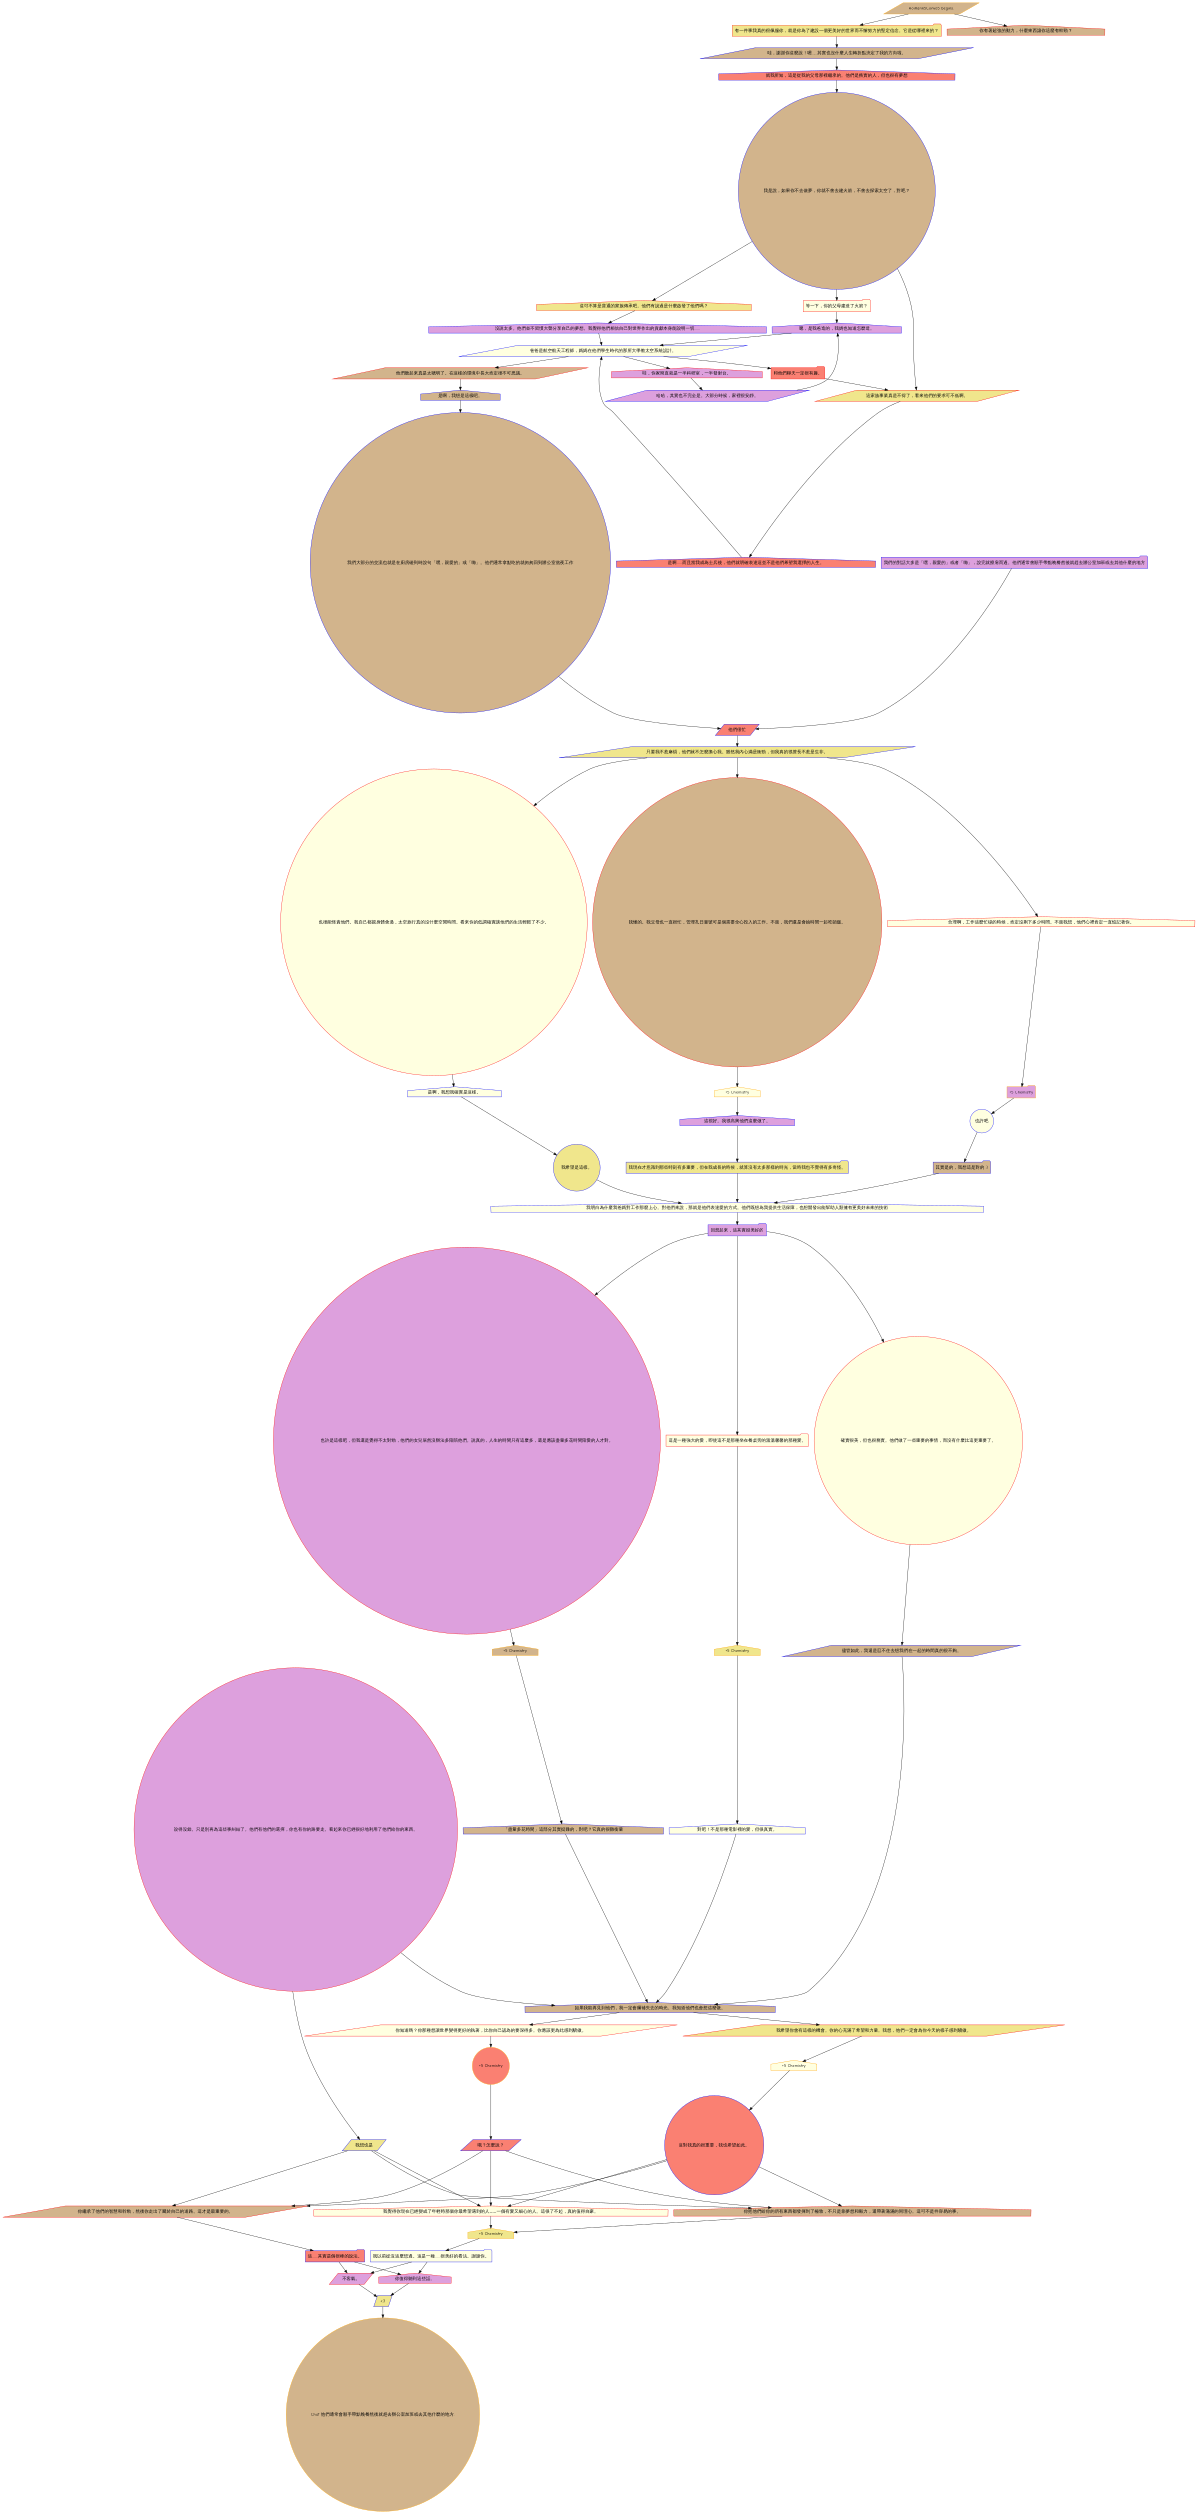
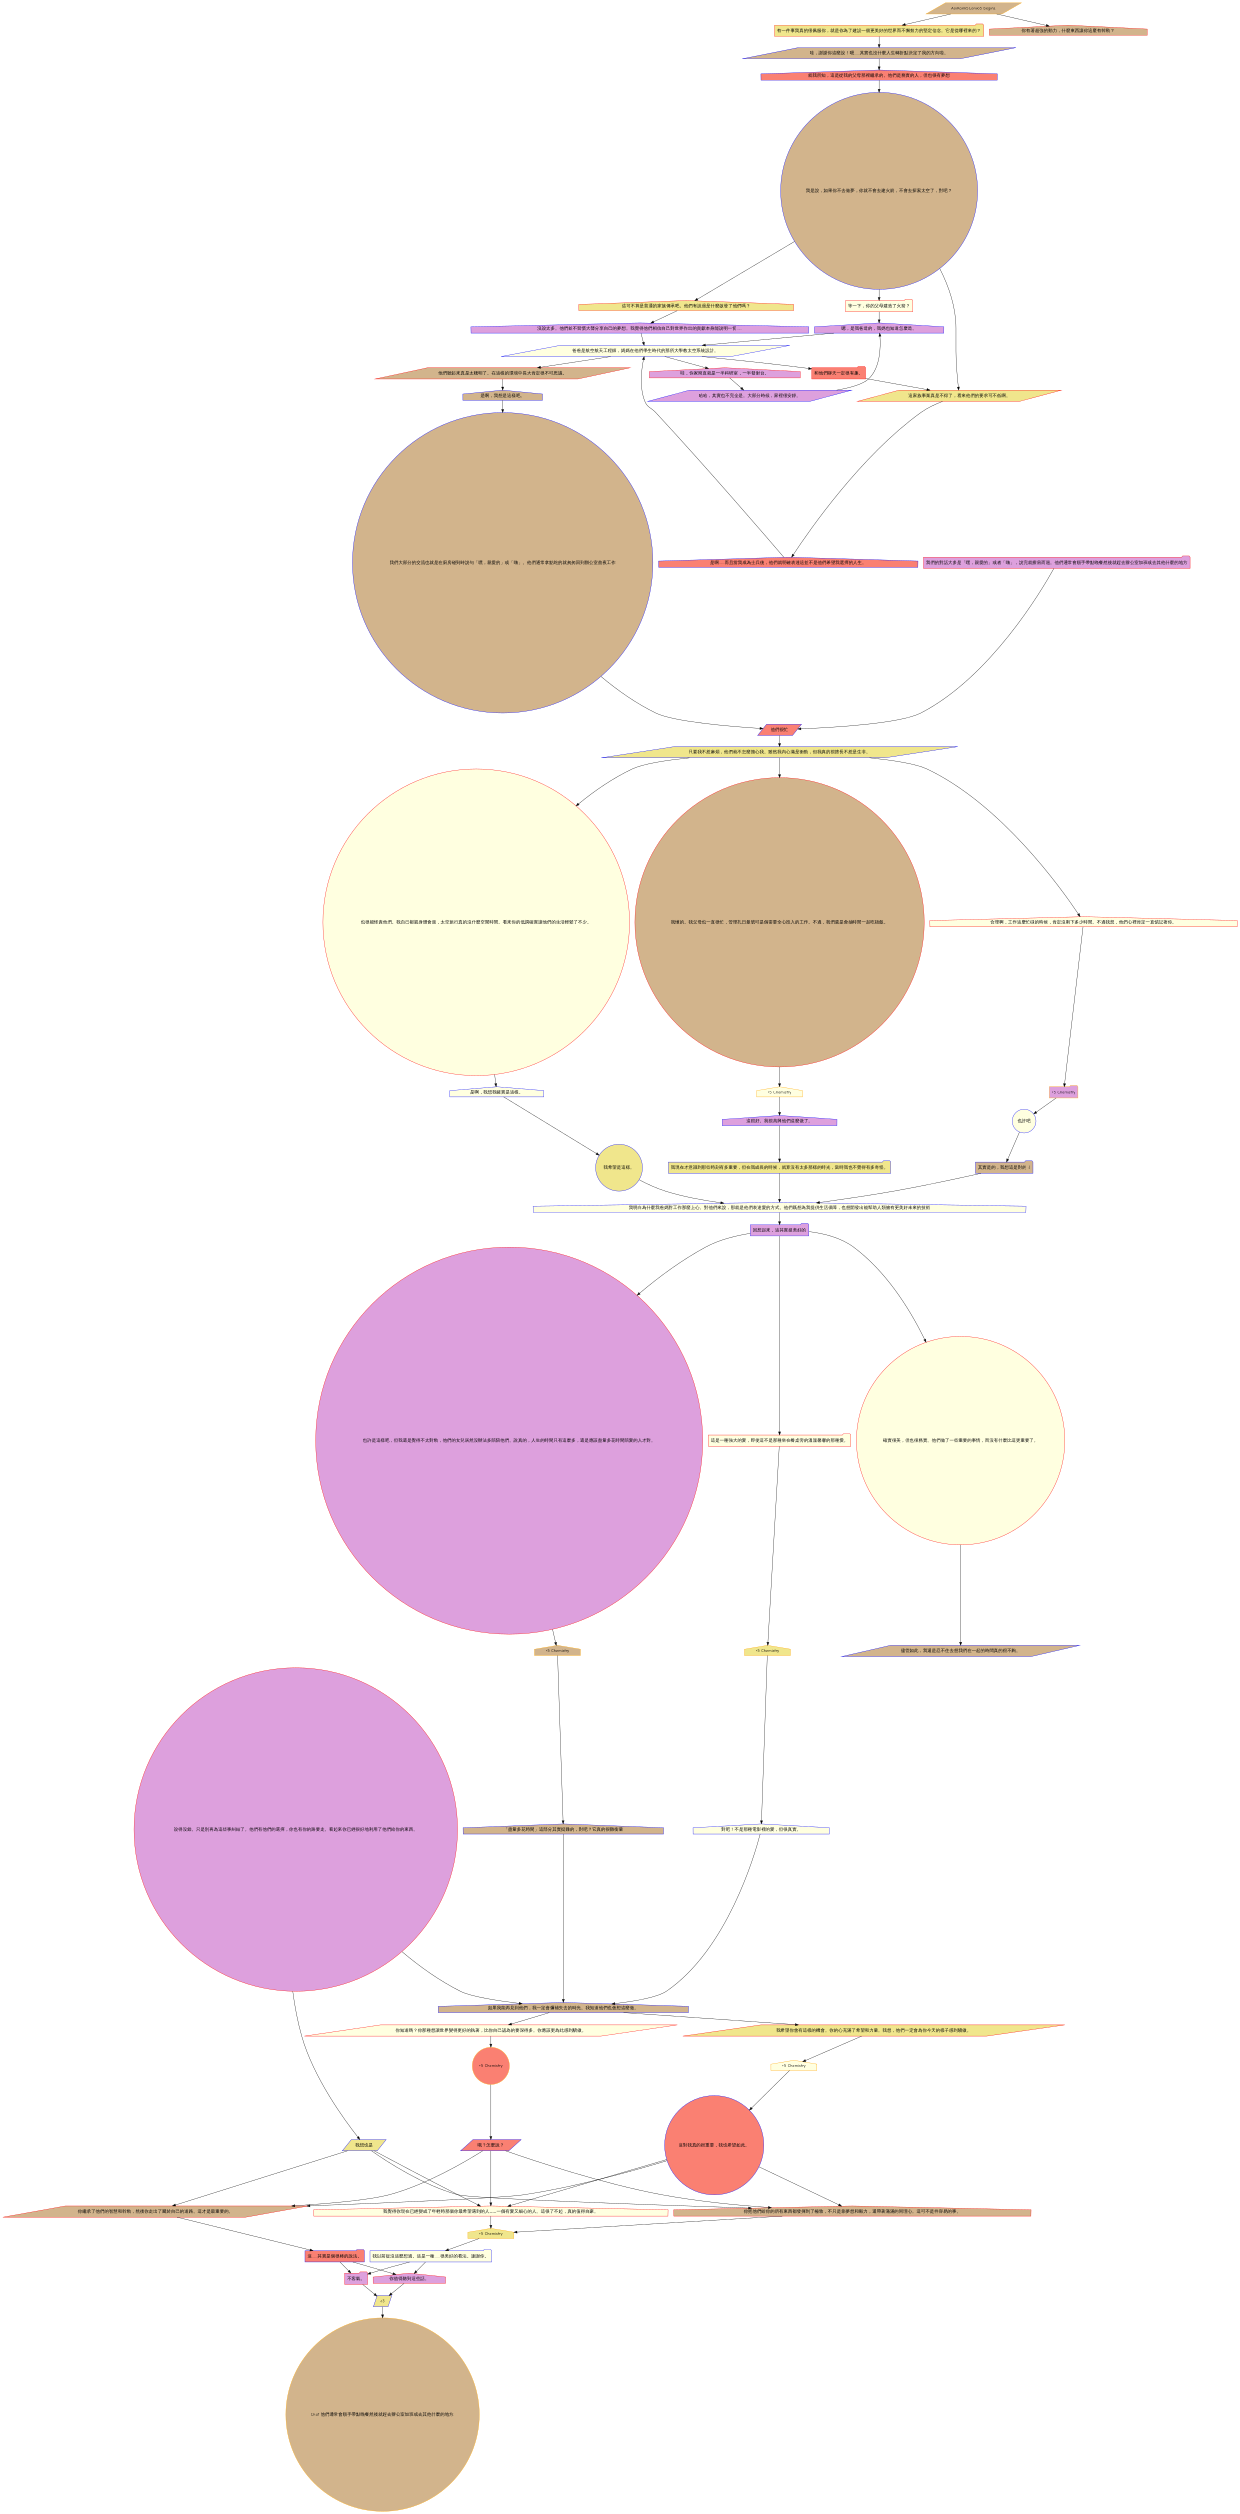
(1014, 563) -> (1057, 563)
(878, 1879) -> none
(351, 2279) -> (356, 2279)
